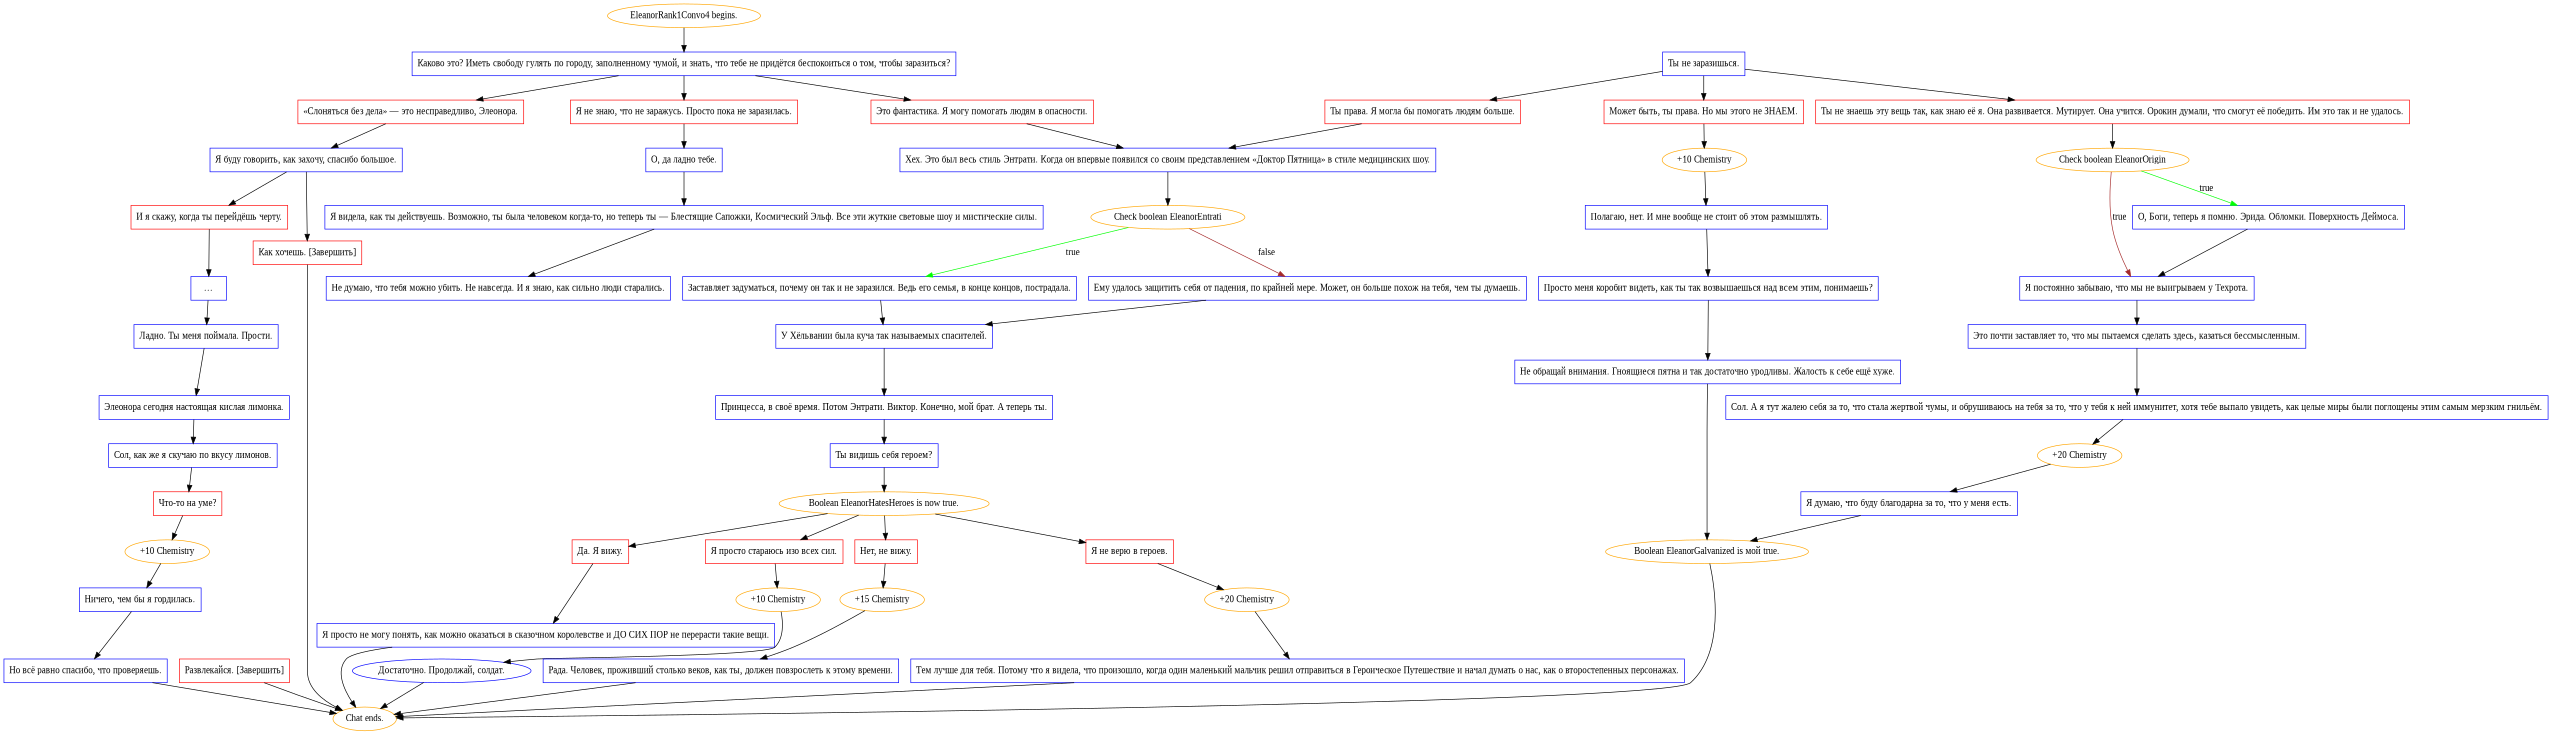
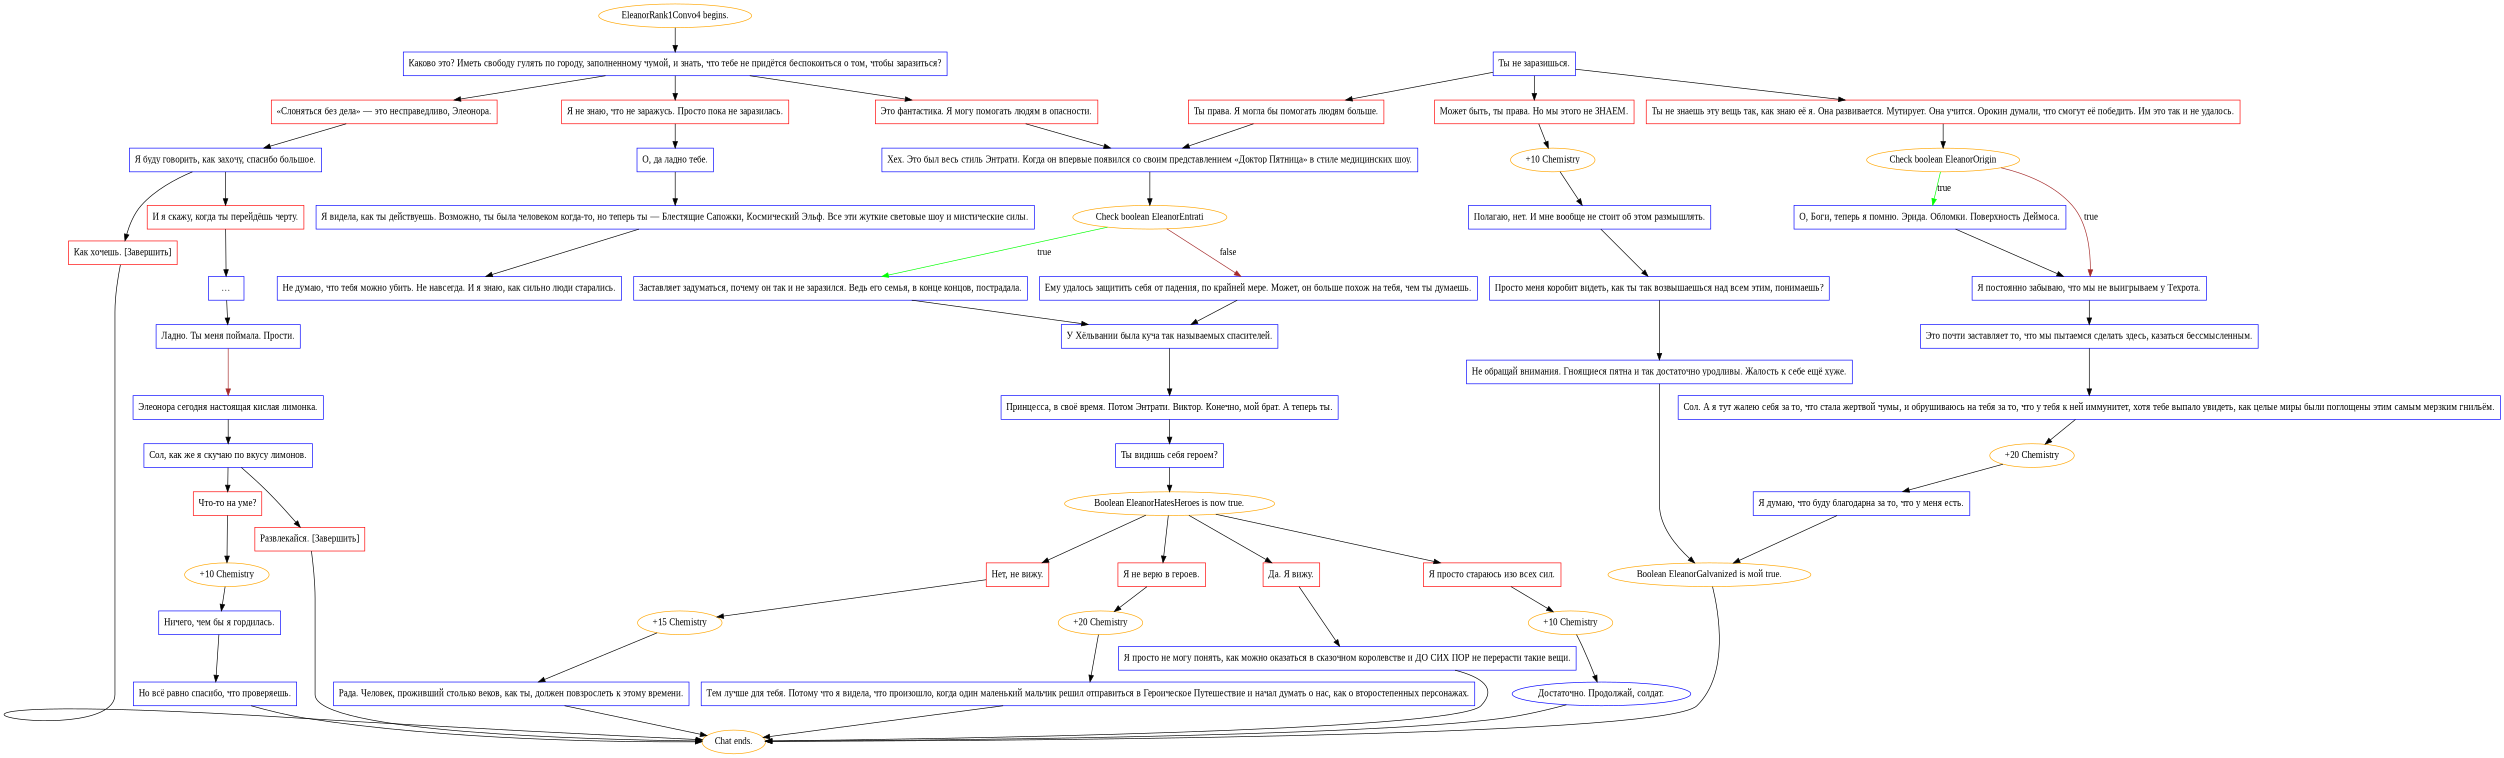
(201, 369) -> (228, 369)
none -> (270, 494)
